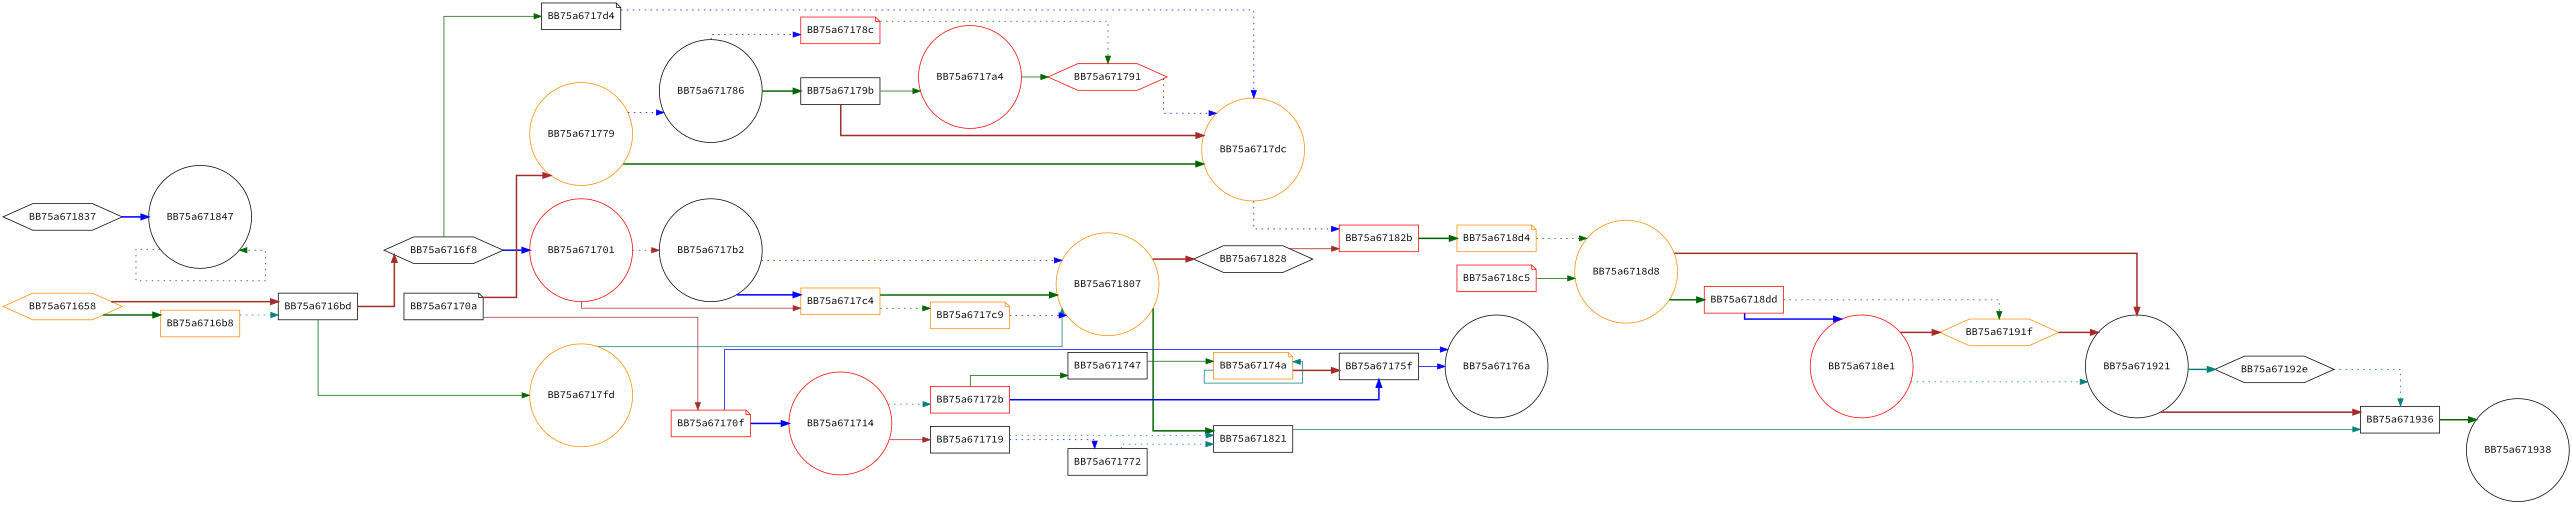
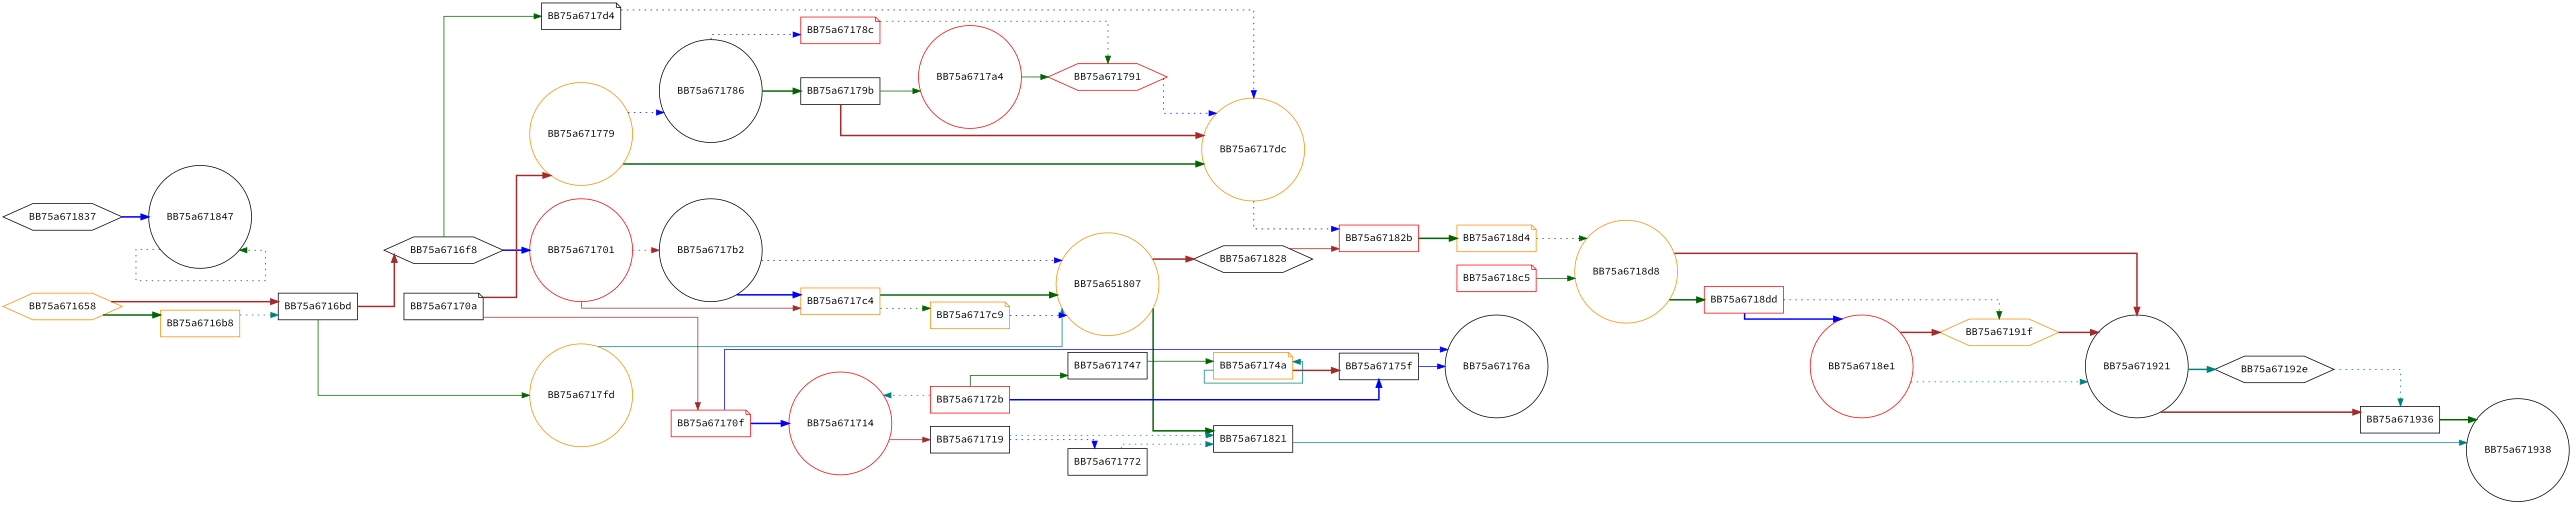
(1108, 284) -> (1108, 284)
(906, 404) -> (911, 395)
(1823, 429) -> (1876, 443)
